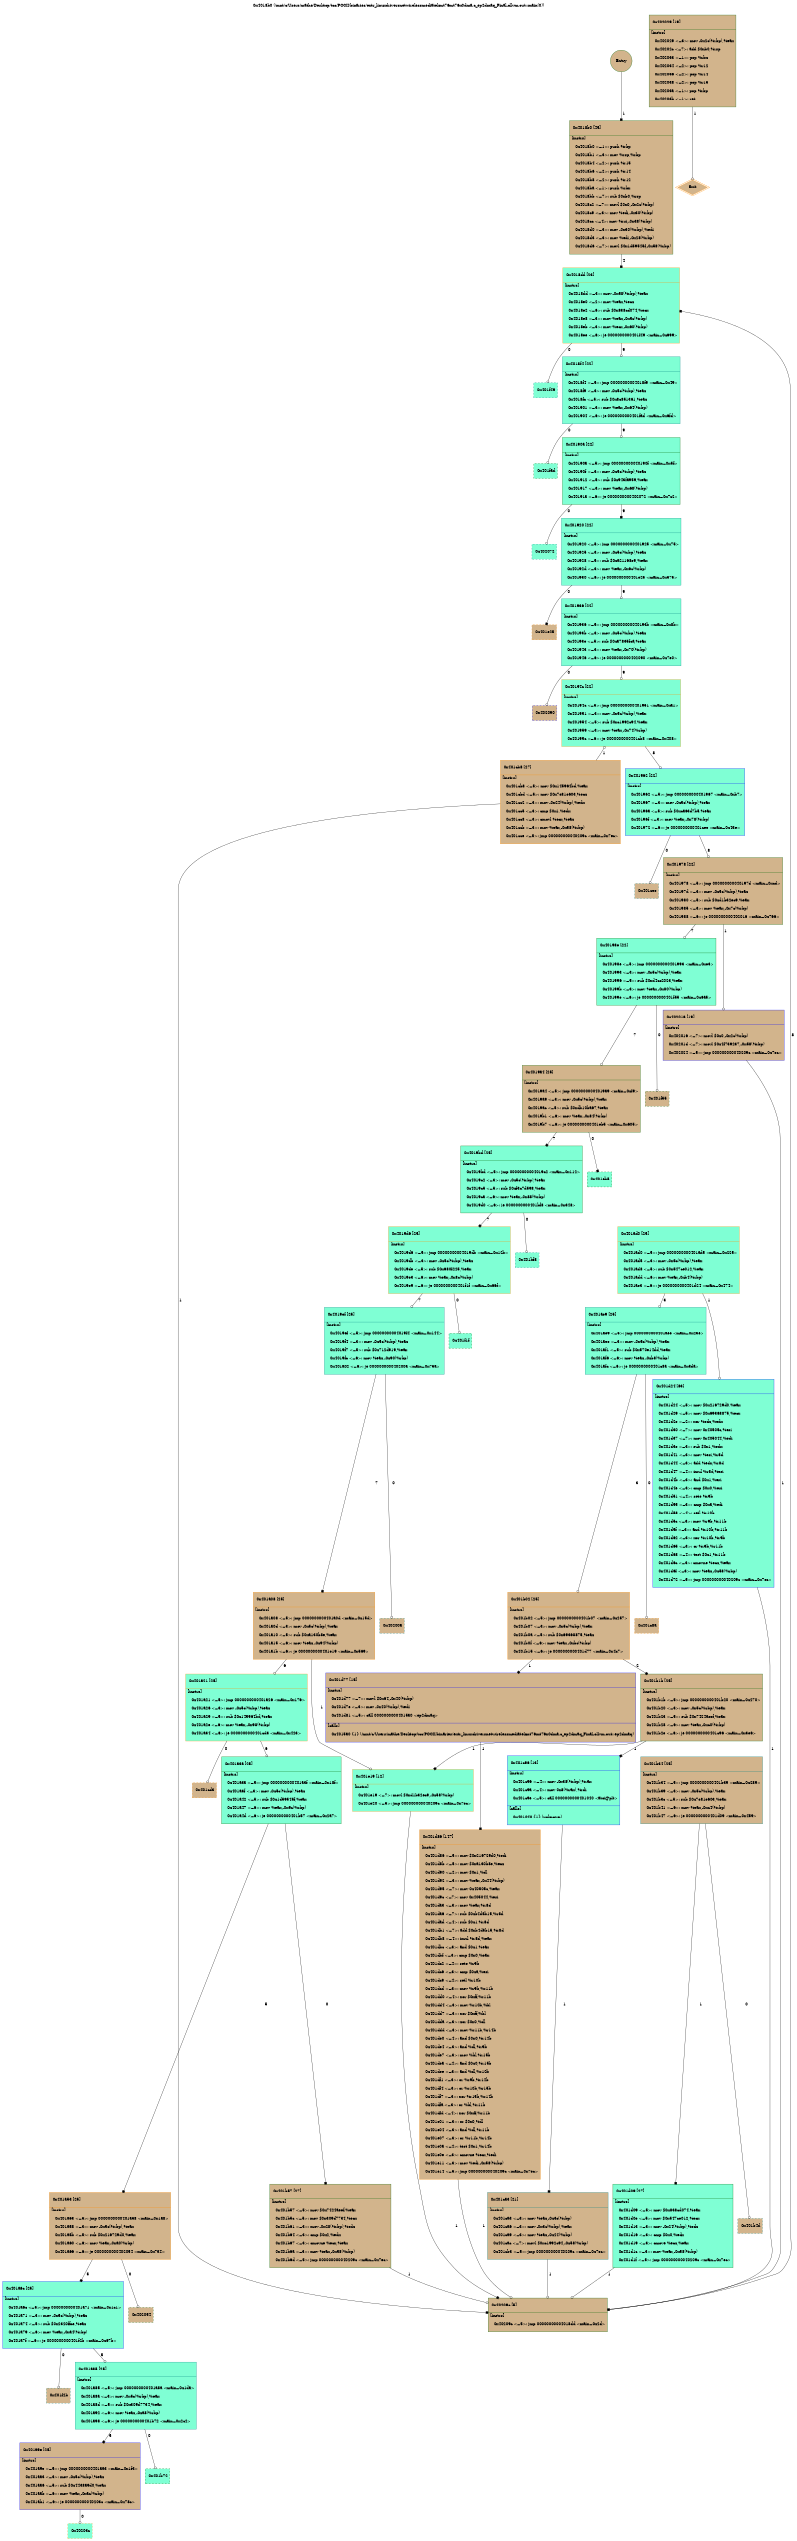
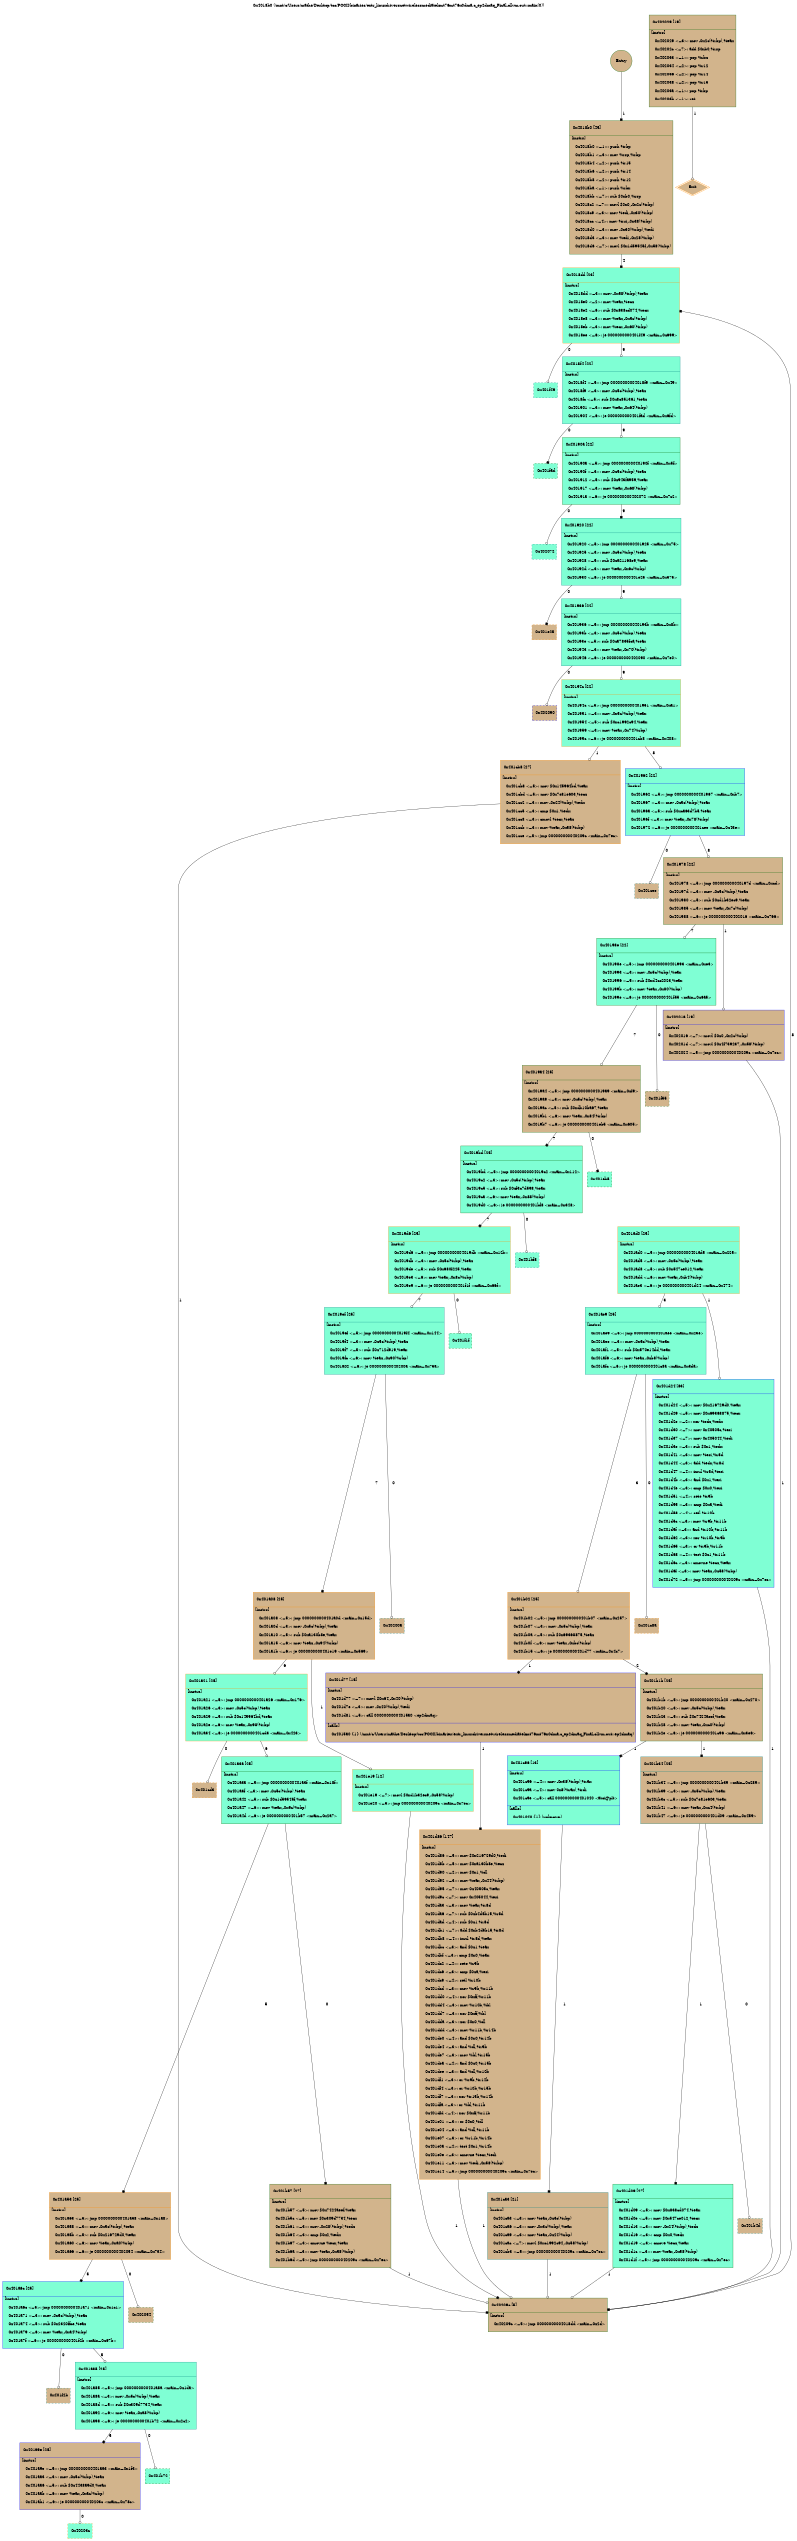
(558, 441) -> (558, 441)
(600, 754) -> (594, 752)
(536, 1743) -> (702, 1748)
